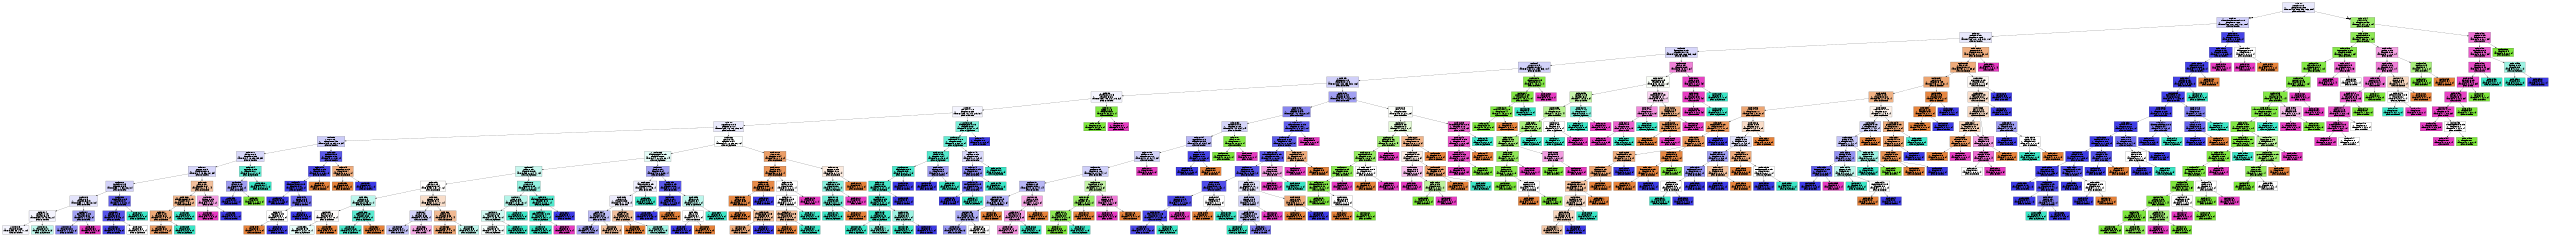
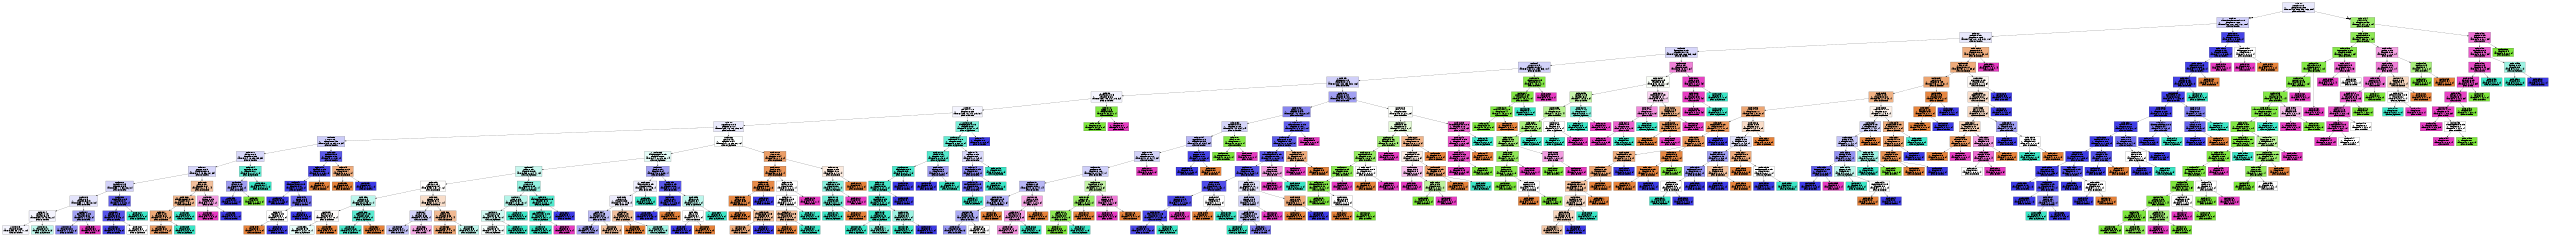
(2306, 104) -> (2314, 89)
(1525, 115) -> (1525, 115)
(2393, 115) -> (2393, 115)
(1982, 126) -> (1992, 119)
(1868, 156) -> (1868, 156)
(950, 201) -> none
(1295, 205) -> (1295, 205)
